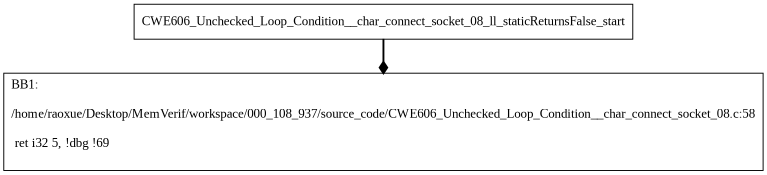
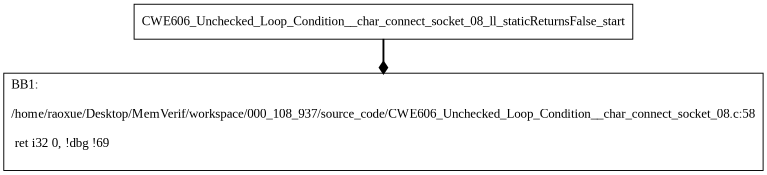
(60, 143) -> (60, 143)
